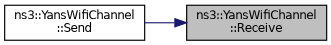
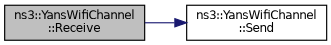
(160, 23) -> (160, 23)
